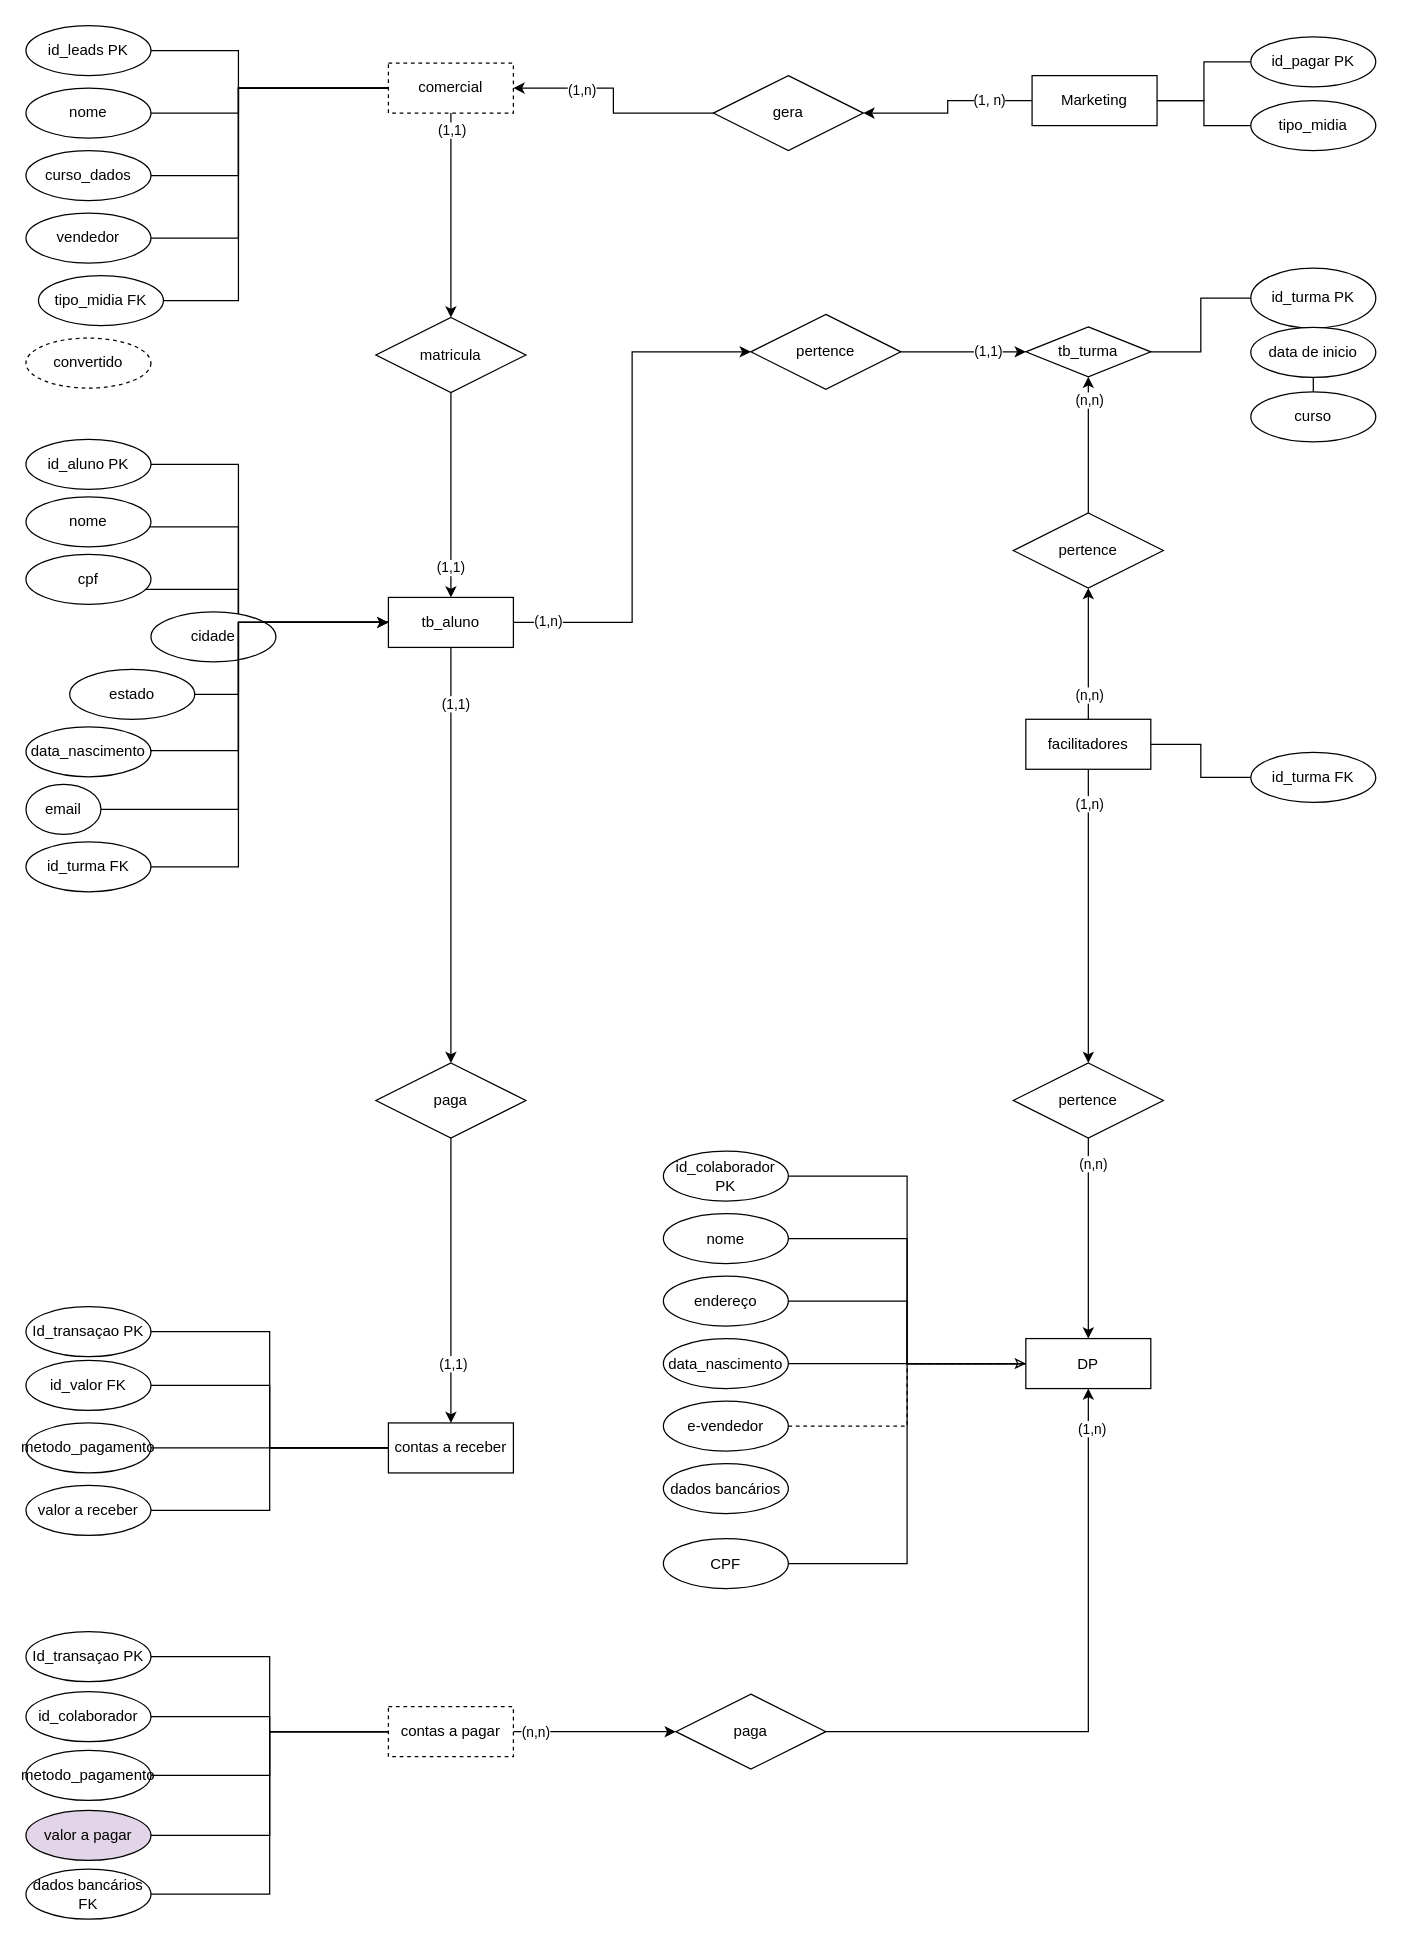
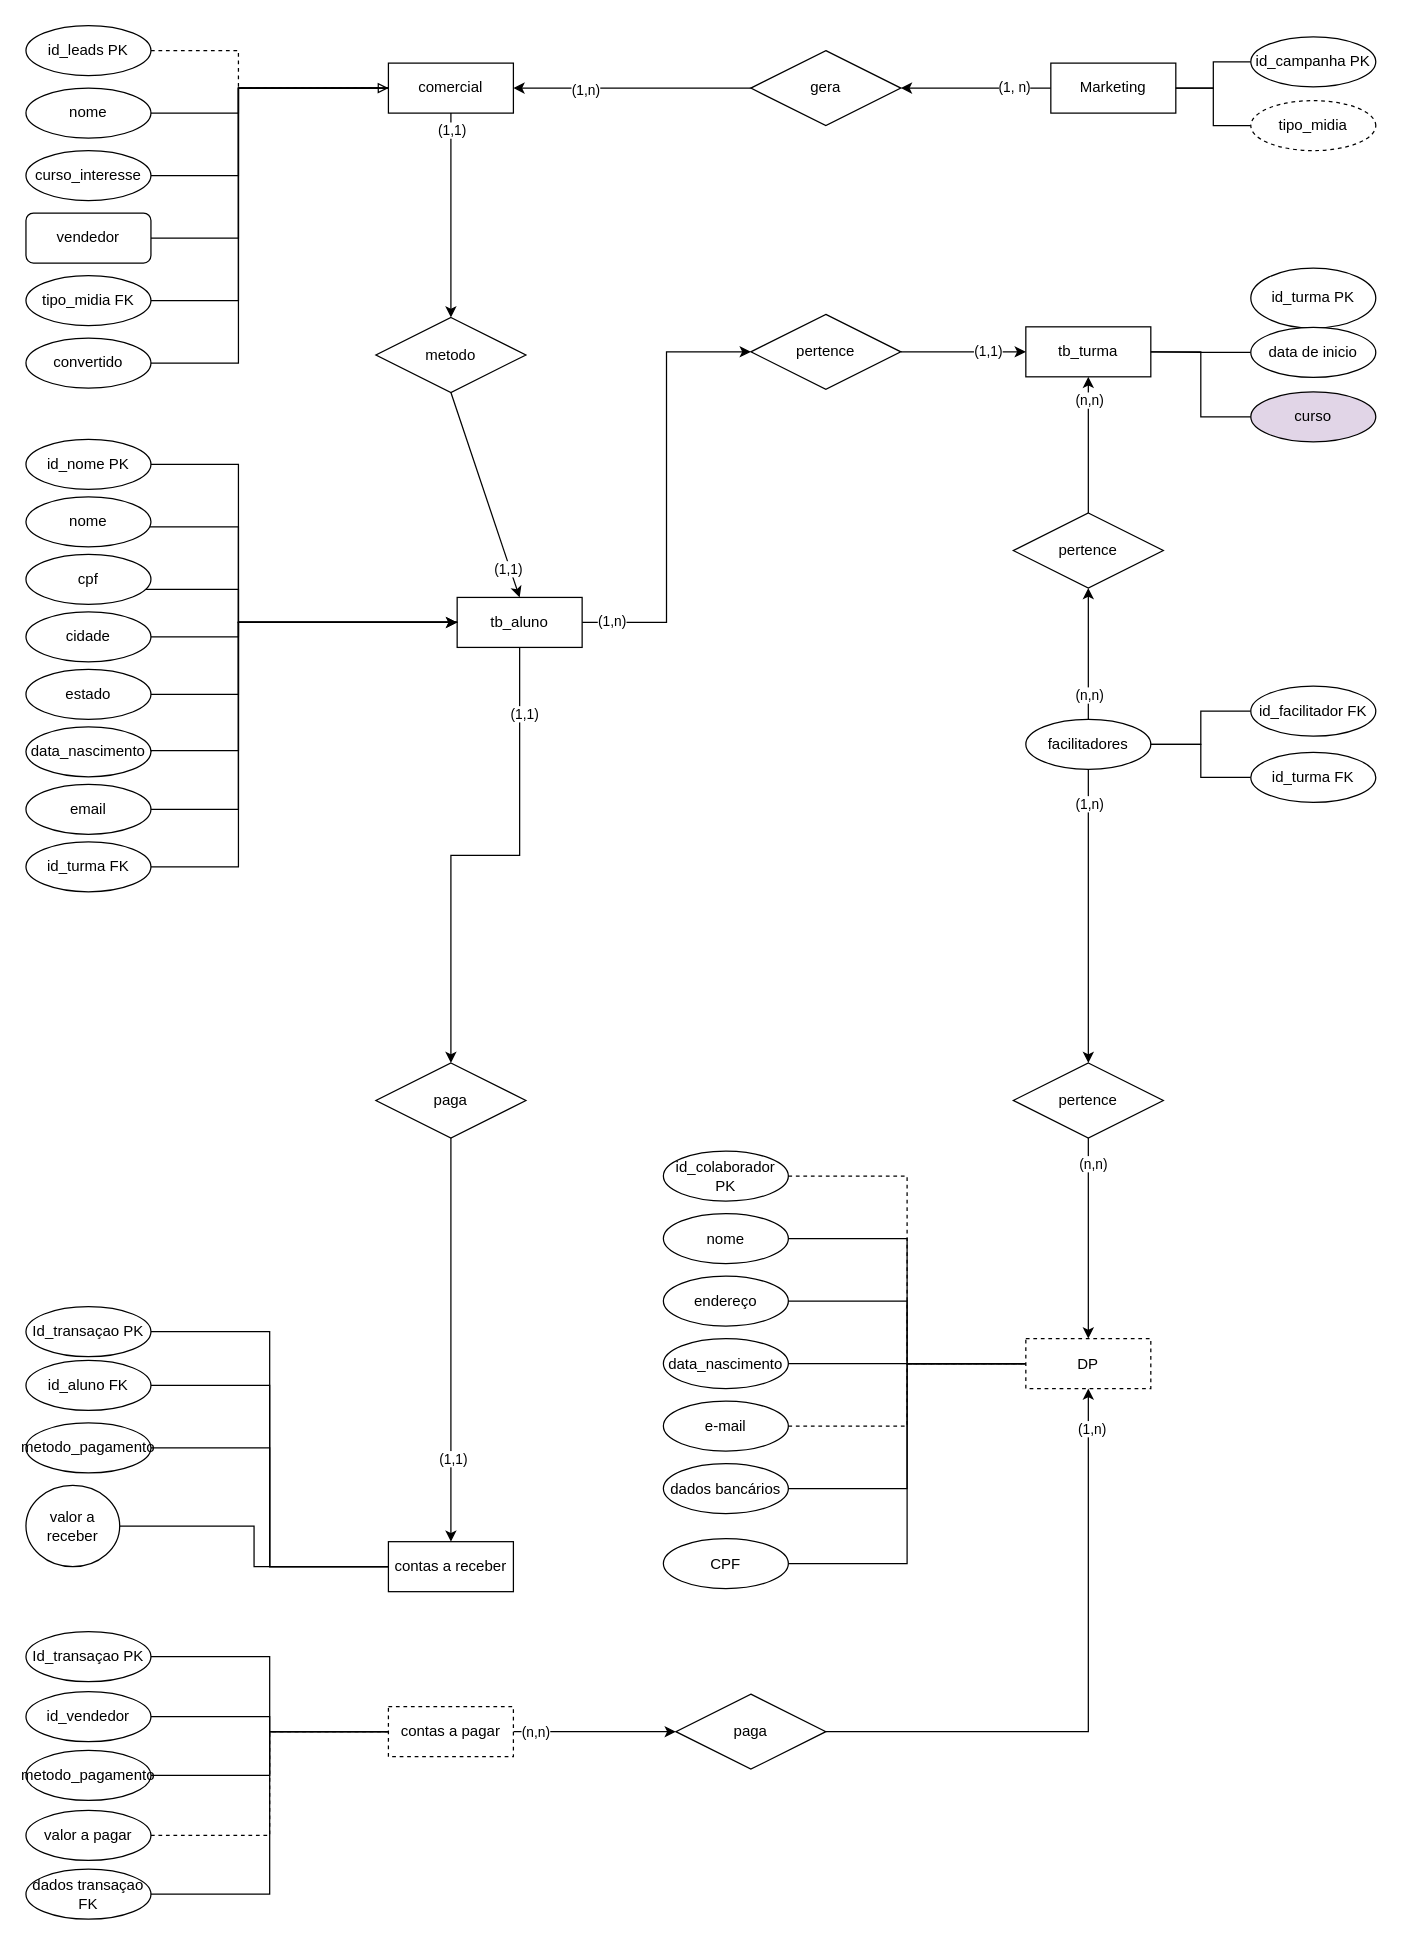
(212, 51) -> (212, 51)
(1313, 62) -> (1313, 62)
(451, 88) -> (451, 88)
(1094, 101) -> (1113, 88)
(788, 113) -> (826, 88)
(1313, 126) -> (1313, 126)
(88, 176) -> (88, 176)
(88, 238) -> (88, 238)
(152, 238) -> (152, 238)
(1201, 298) -> none
(101, 301) -> (88, 301)
(1088, 352) -> (1088, 352)
(451, 356) -> (451, 356)
(88, 363) -> (88, 363)
none -> (224, 363)
(1313, 384) -> (1227, 353)
none -> (1201, 411)
(1313, 417) -> (1313, 417)
(88, 464) -> (88, 464)
(451, 623) -> (519, 623)
(213, 637) -> (88, 637)
(132, 694) -> (88, 694)
none -> (1210, 711)
none -> (1313, 711)
(1088, 744) -> (1088, 744)
(63, 809) -> (88, 809)
(879, 1176) -> (879, 1176)
(904, 1301) -> (1026, 1364)
(1088, 1364) -> (1088, 1364)
(88, 1386) -> (88, 1386)
(726, 1427) -> (726, 1427)
(451, 1448) -> (451, 1567)
none -> (845, 1489)
(88, 1511) -> (73, 1526)
(88, 1717) -> (88, 1717)
(88, 1836) -> (88, 1836)
(209, 1836) -> (209, 1836)
(88, 1894) -> (88, 1894)
